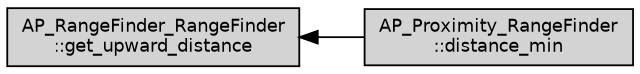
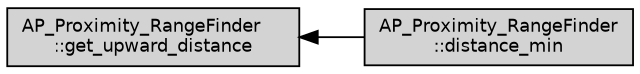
(153, 37) -> (153, 37)
